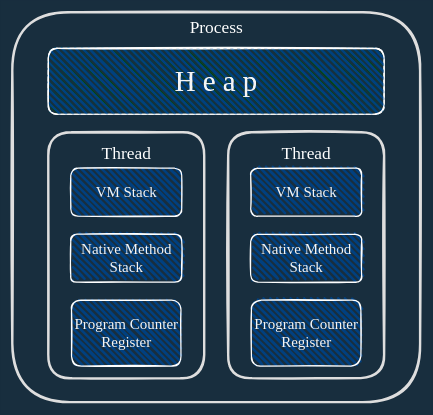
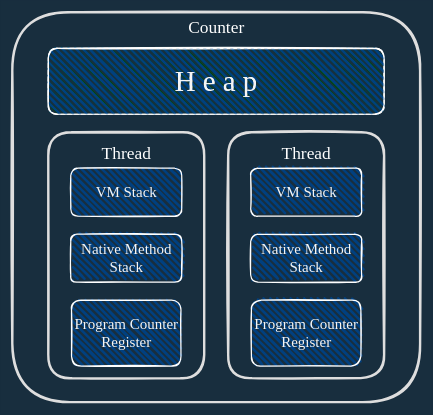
(217, 27) -> (217, 27)
